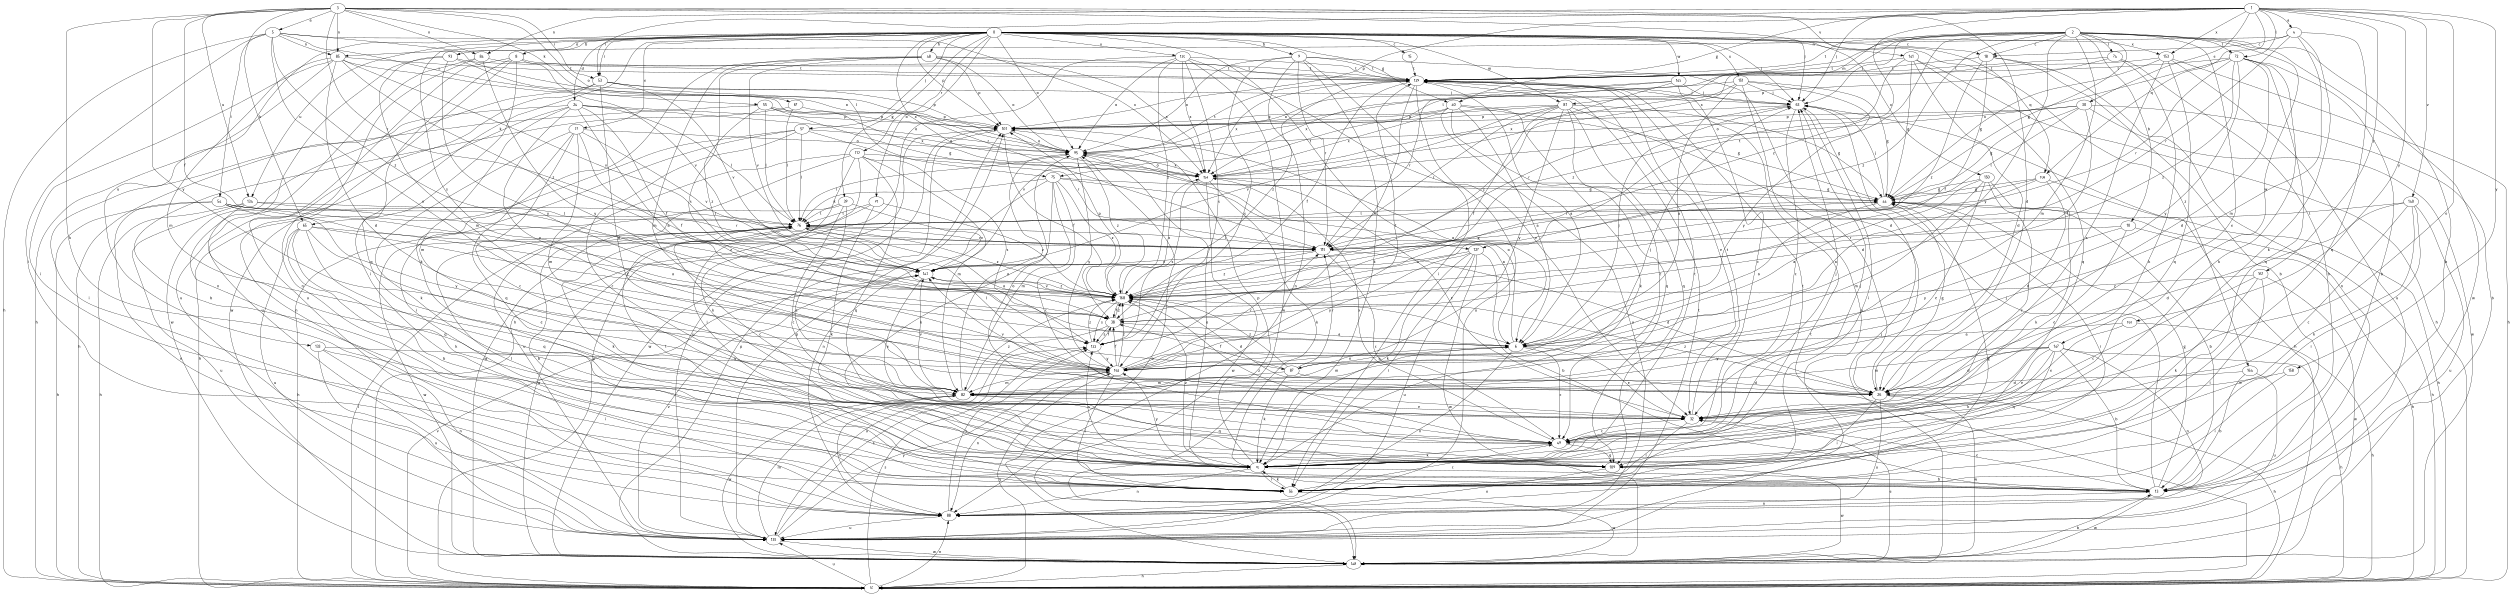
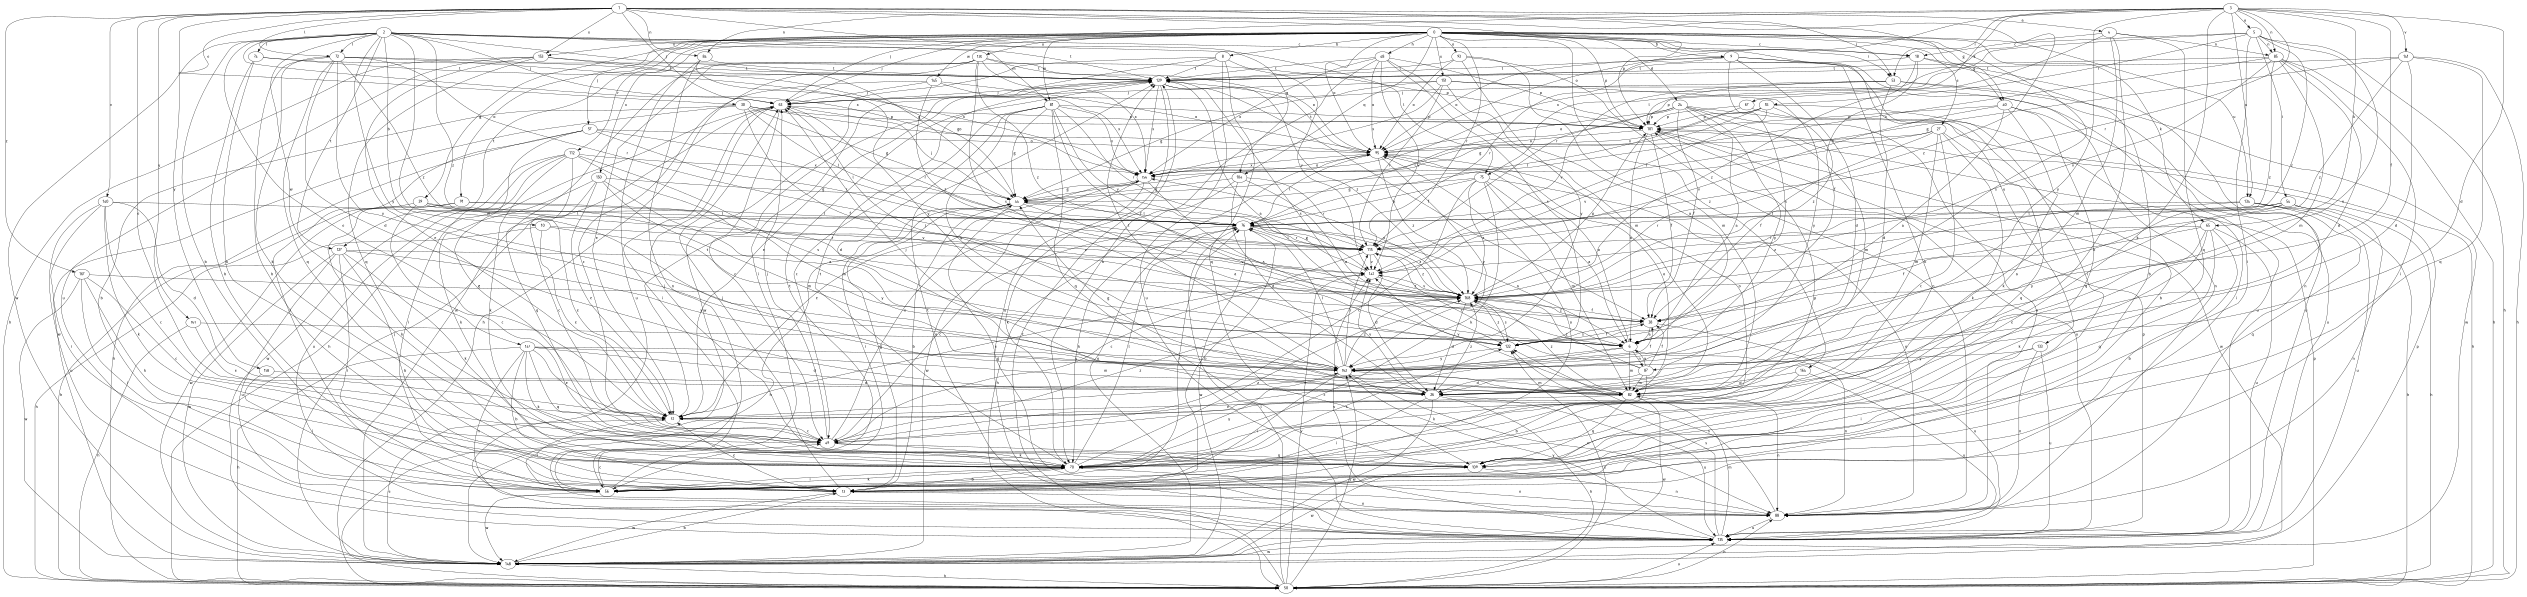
(1410, 57) -> none
(1660, 139) -> none
(1249, 194) -> (1741, 263)
